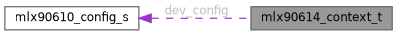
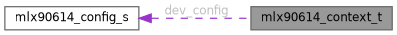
(72, 18) -> (72, 18)
